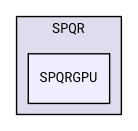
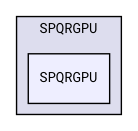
(69, 30) -> (69, 30)
